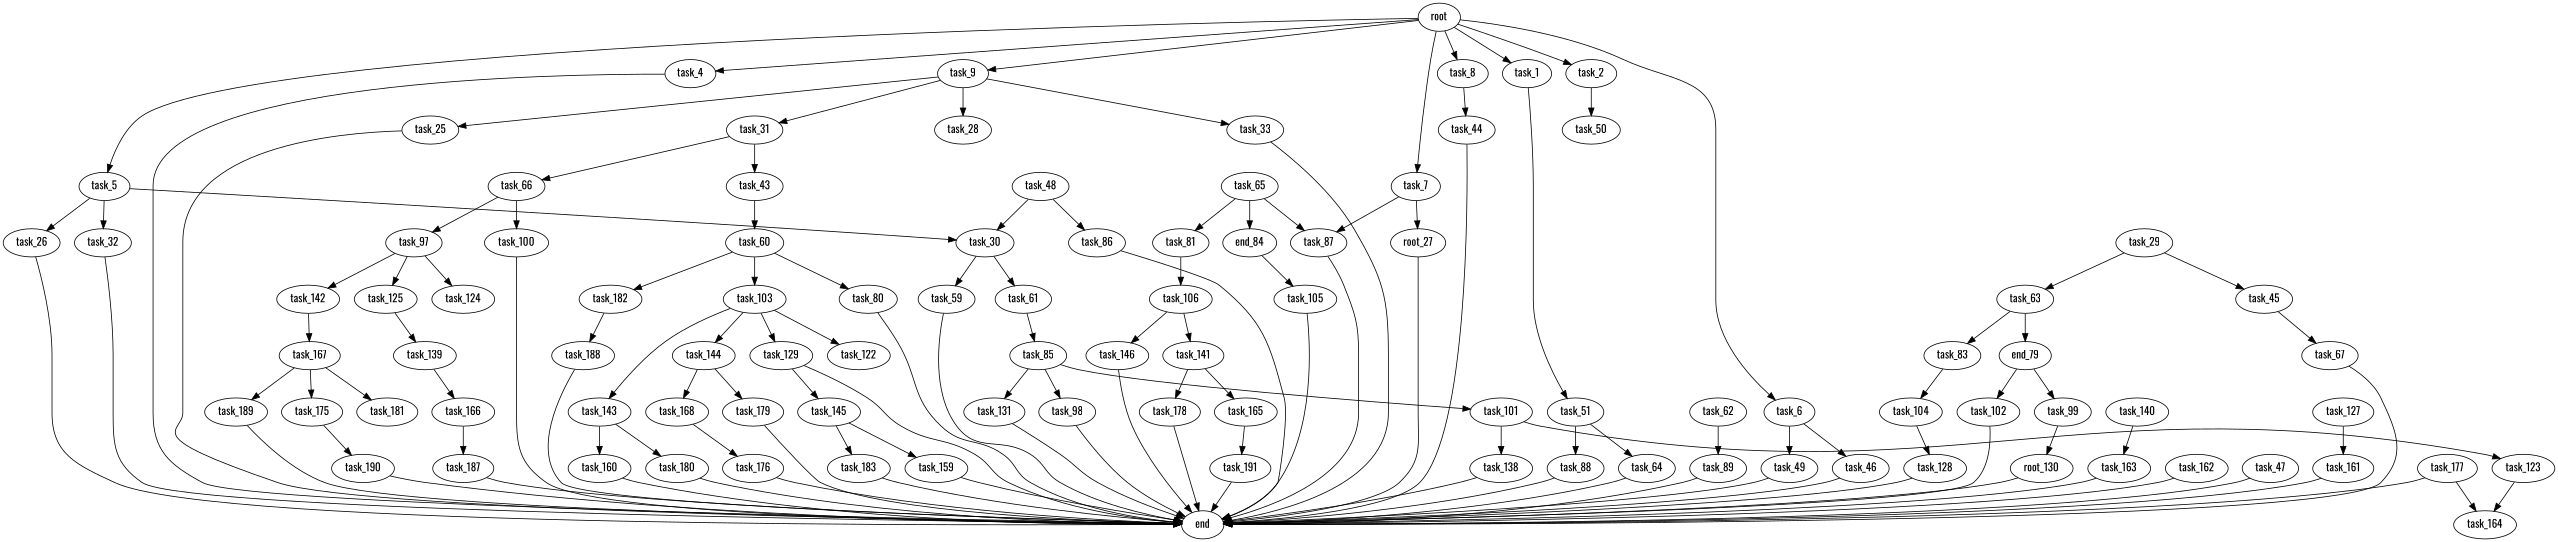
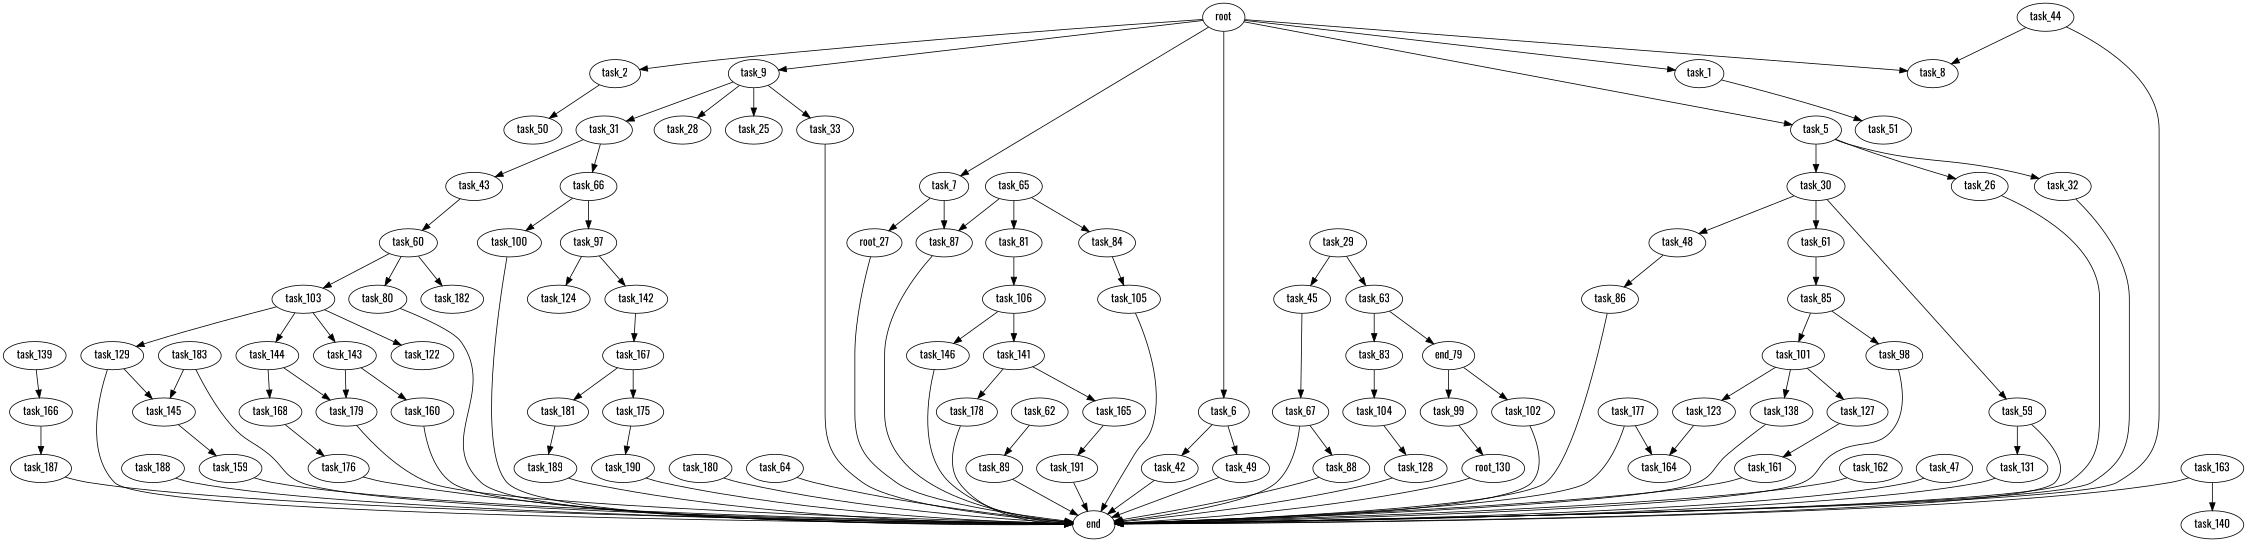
(690, 74) -> none
(1464, 98) -> (1992, 44)
(1016, 212) -> (1750, 213)
(1250, 243) -> (1107, 243)
(386, 299) -> none
(599, 324) -> none
(276, 381) -> (553, 436)
(1019, 381) -> (2017, 436)
none -> (1822, 381)
(1576, 436) -> (1319, 437)
(842, 437) -> (179, 380)
(2129, 437) -> (2212, 493)
(635, 438) -> (346, 380)
(1612, 441) -> none
(1861, 468) -> (1170, 468)
(327, 491) -> none
